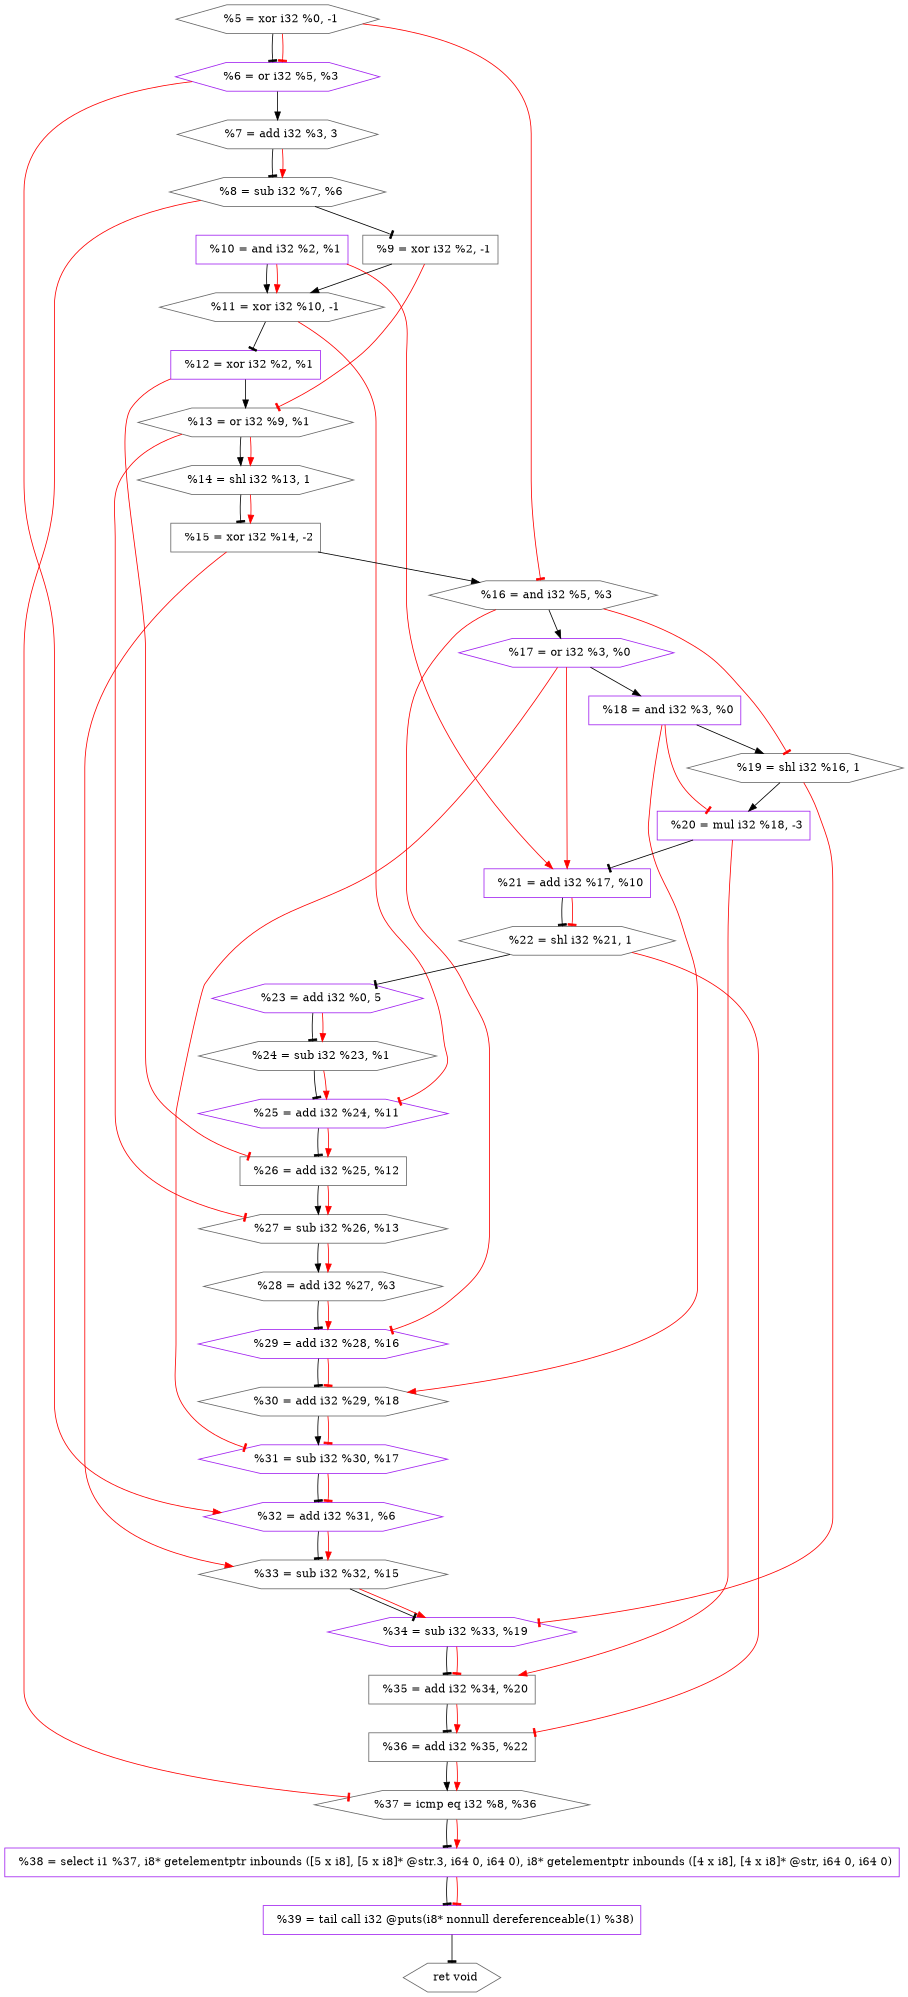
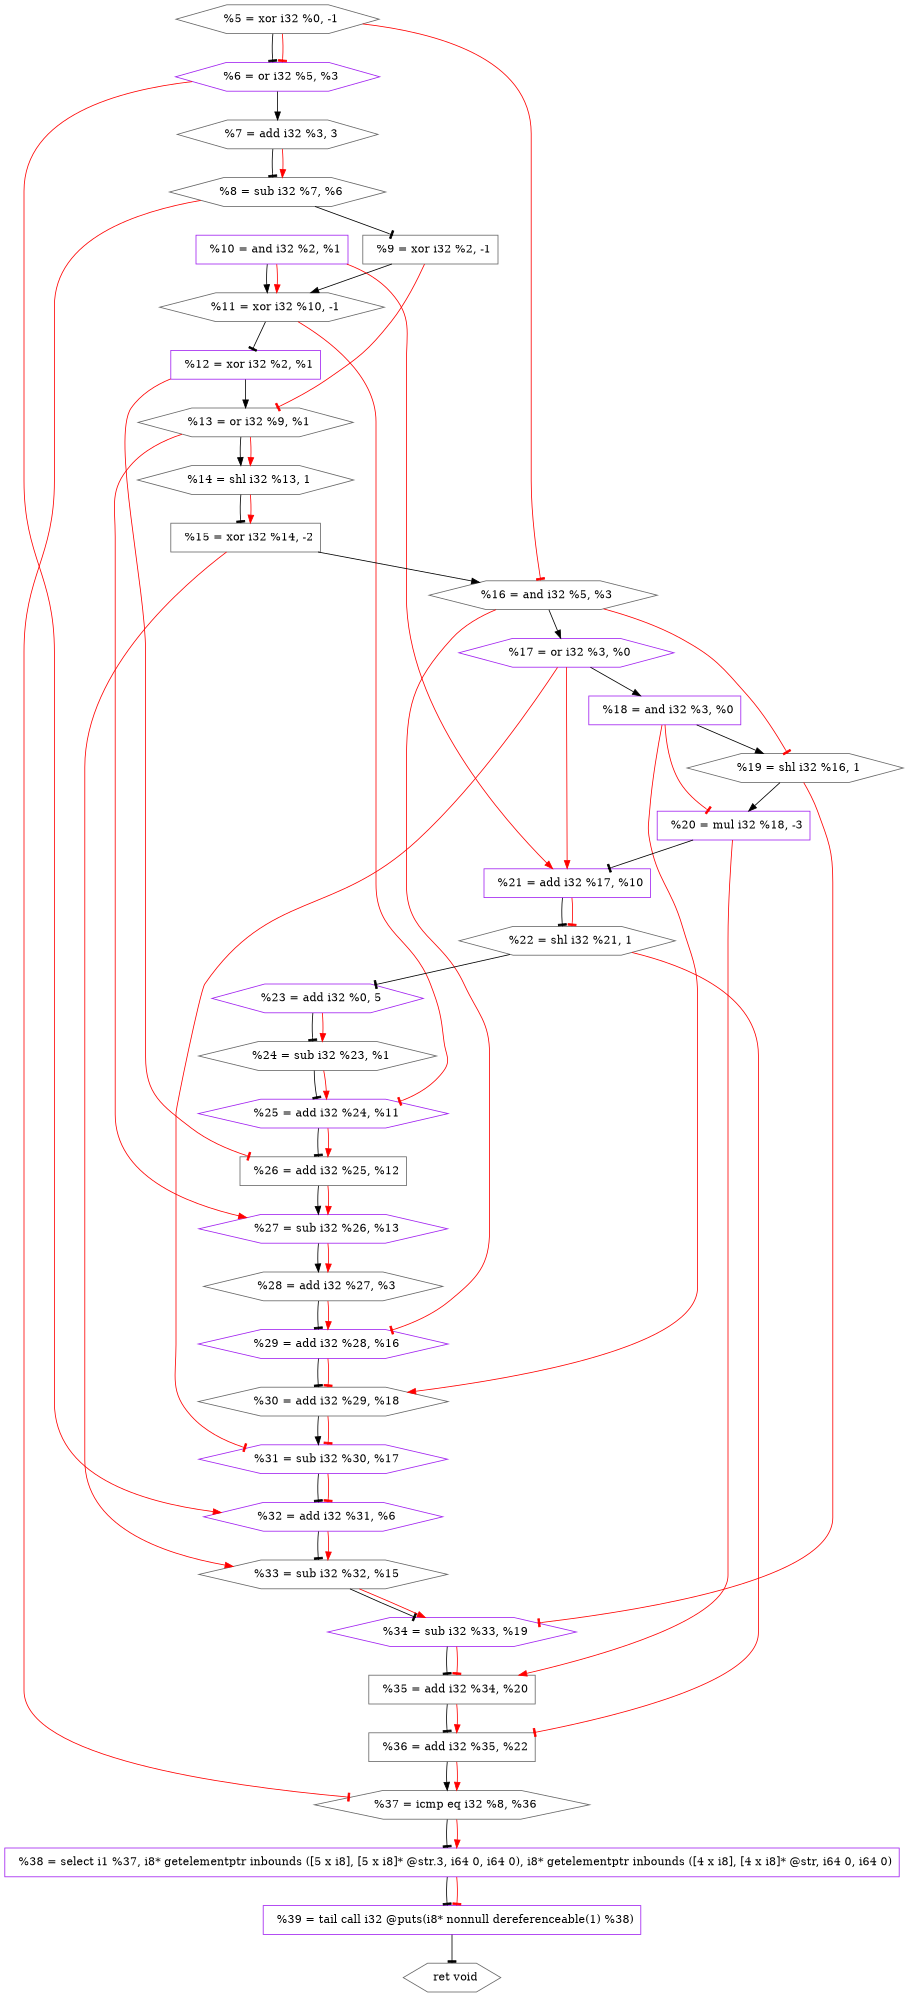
(115, 846) -> (115, 846)
(323, 1229) -> (323, 1229)
